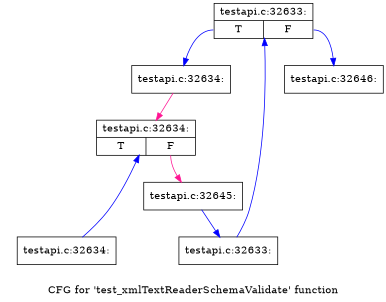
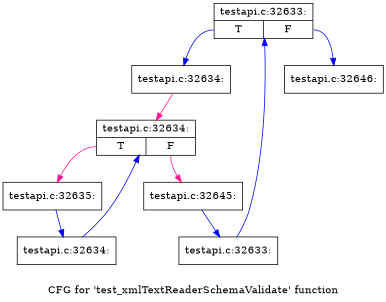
none -> (52, 196)
